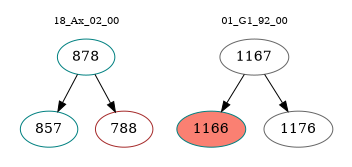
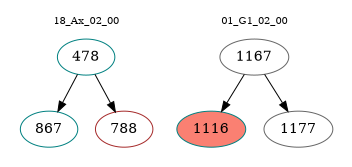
(255, 22) -> (255, 22)
(86, 57) -> (86, 57)
(49, 129) -> (49, 129)
(211, 129) -> (211, 129)
(298, 129) -> (298, 129)
